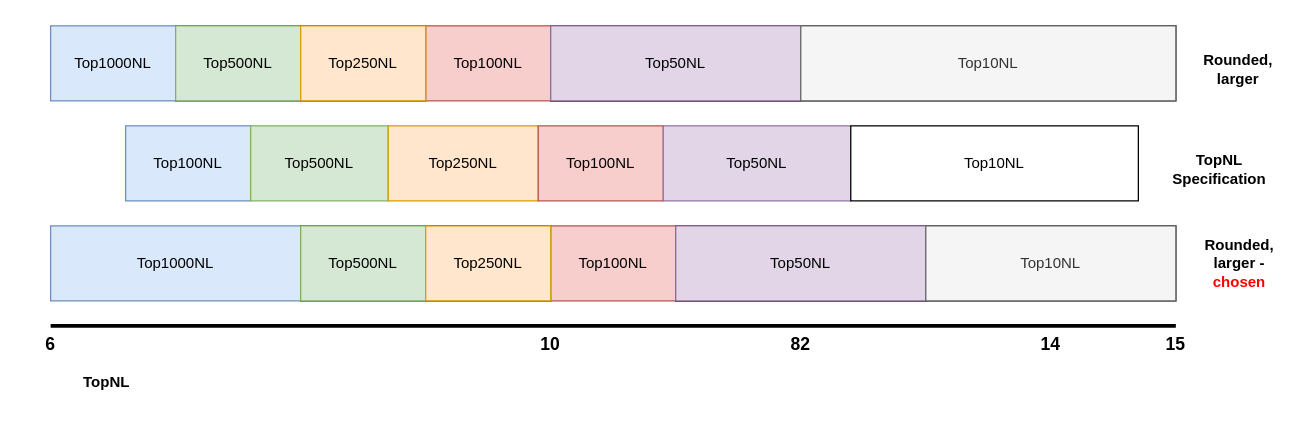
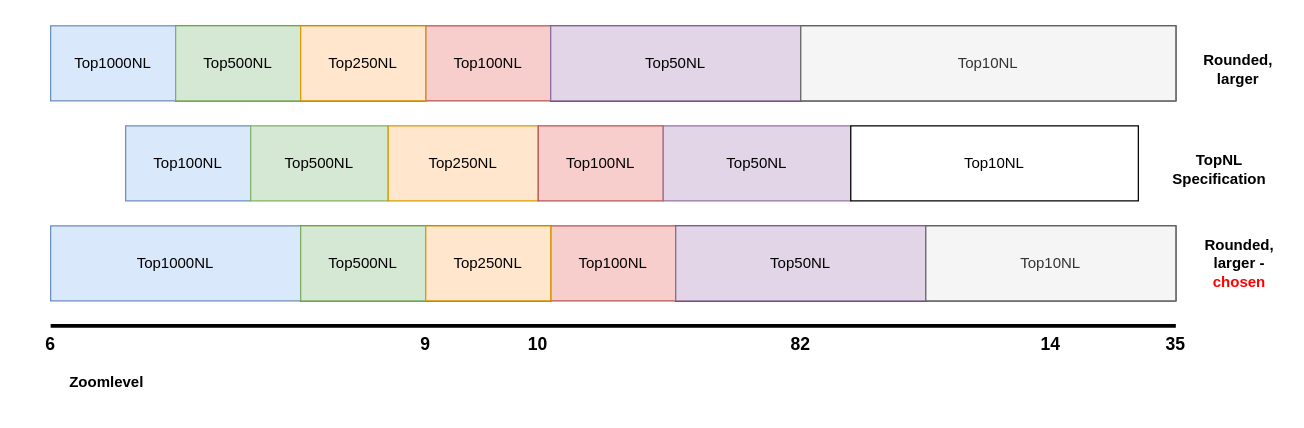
none -> (426, 344)
(551, 344) -> (538, 344)
(1176, 344) -> (1176, 344)
(107, 382) -> (107, 382)
